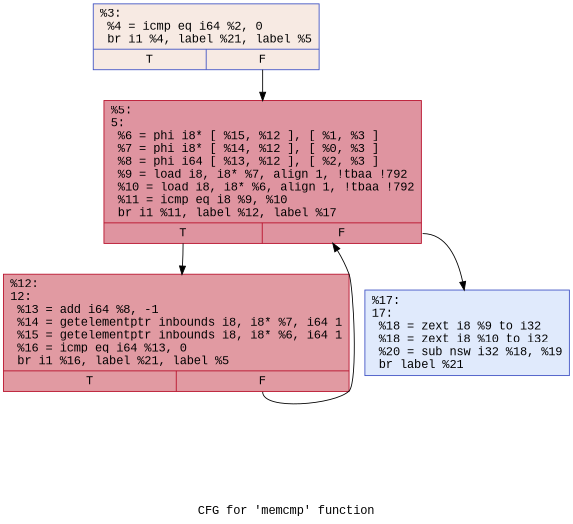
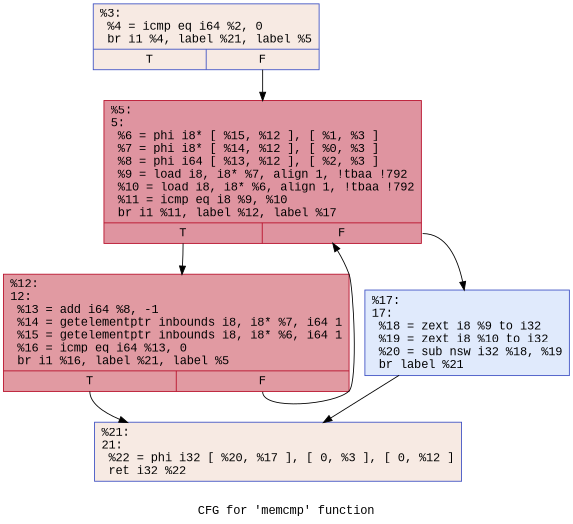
(460, 339) -> (460, 339)
none -> (278, 452)
